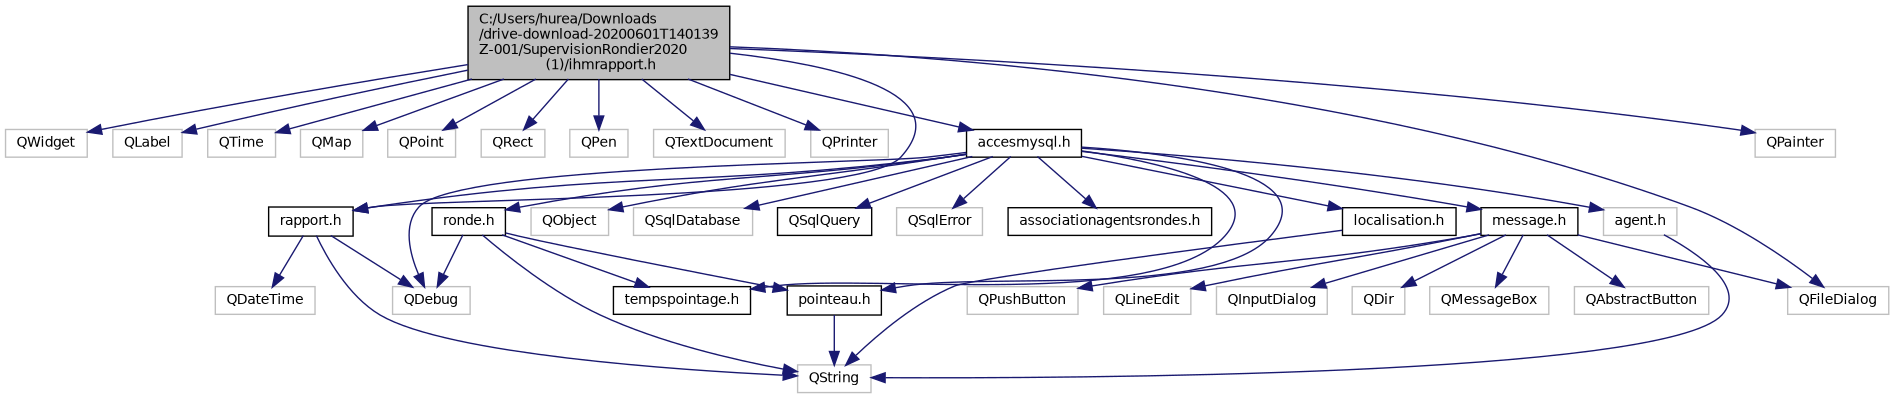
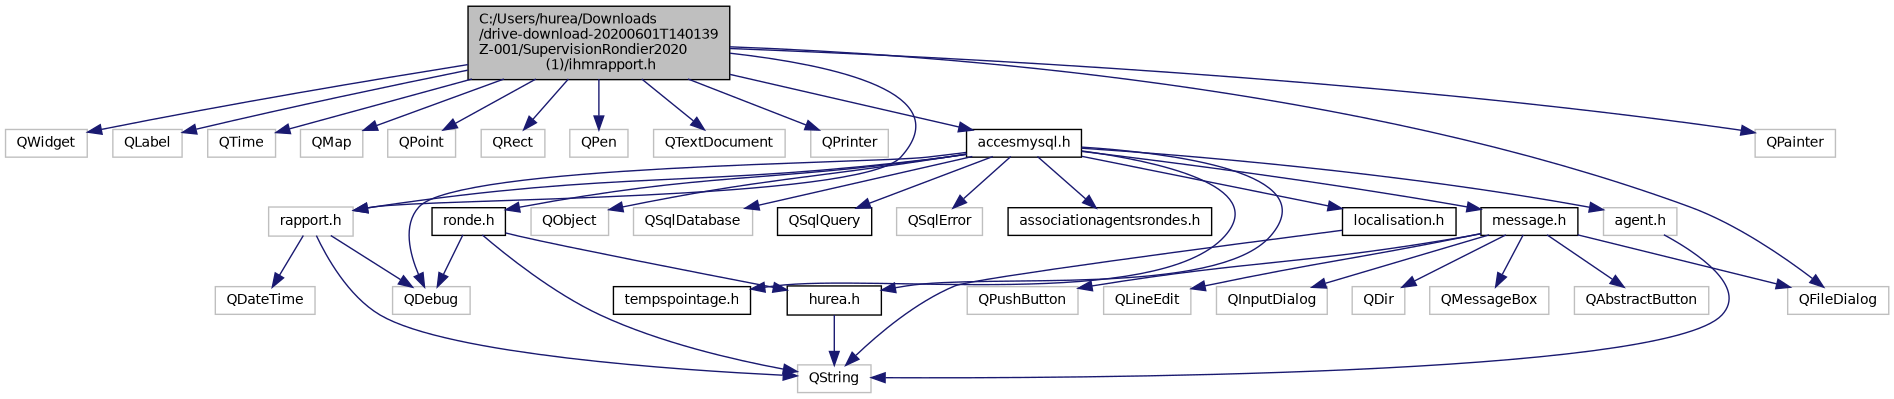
(311, 222) -> (311, 222)
(569, 259) -> none
(834, 300) -> (834, 300)
